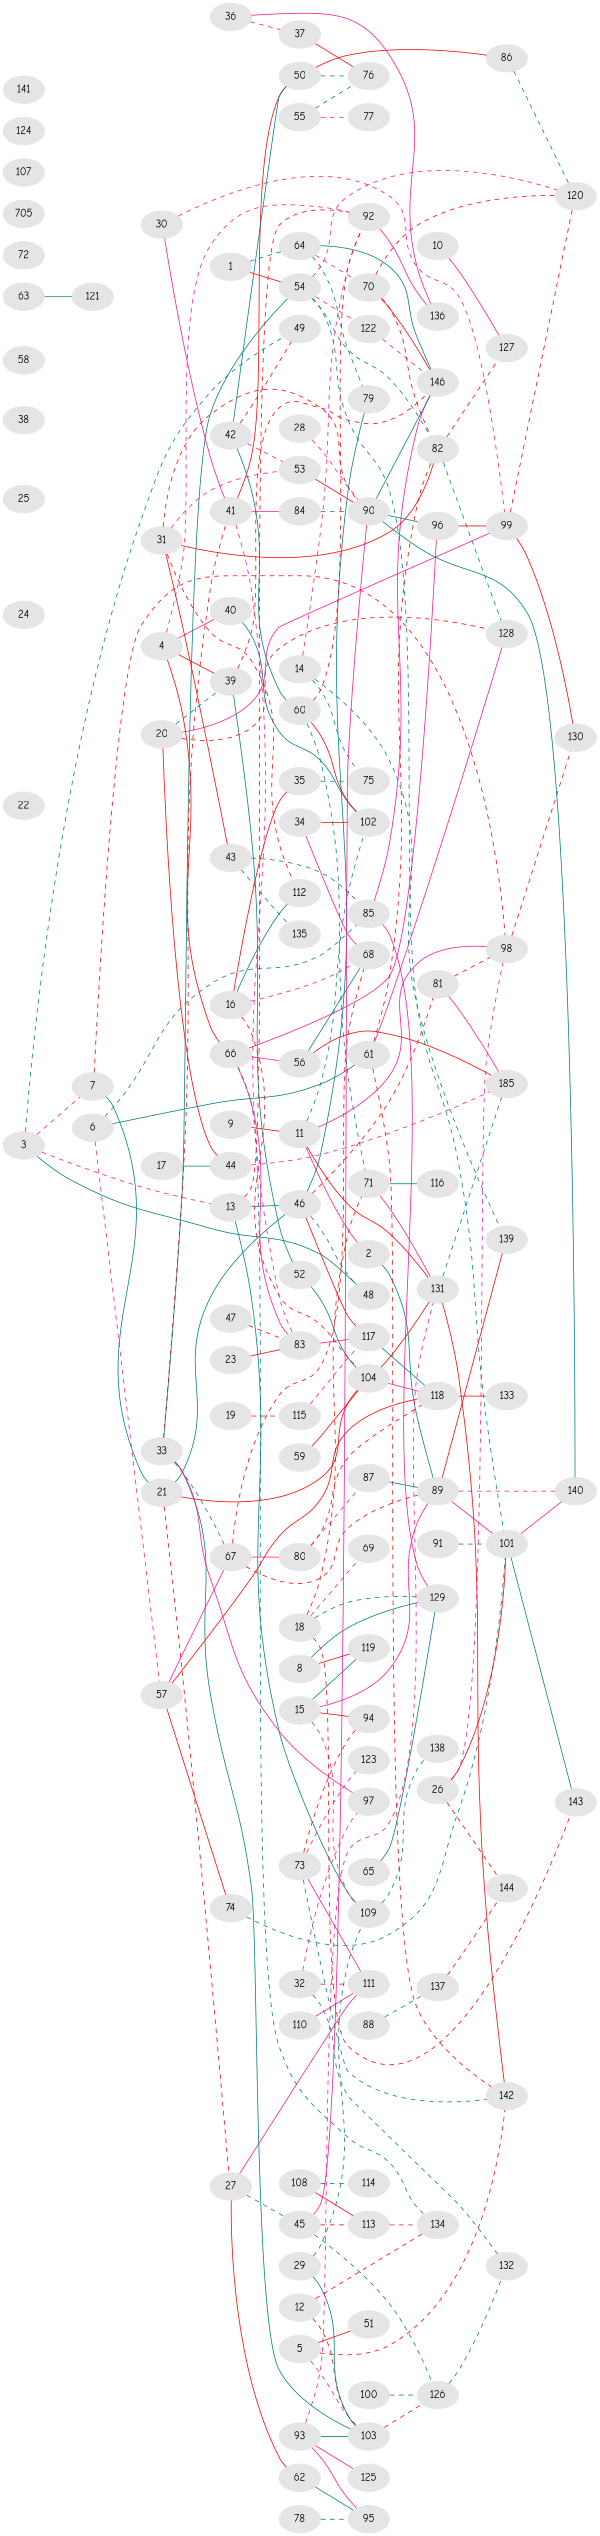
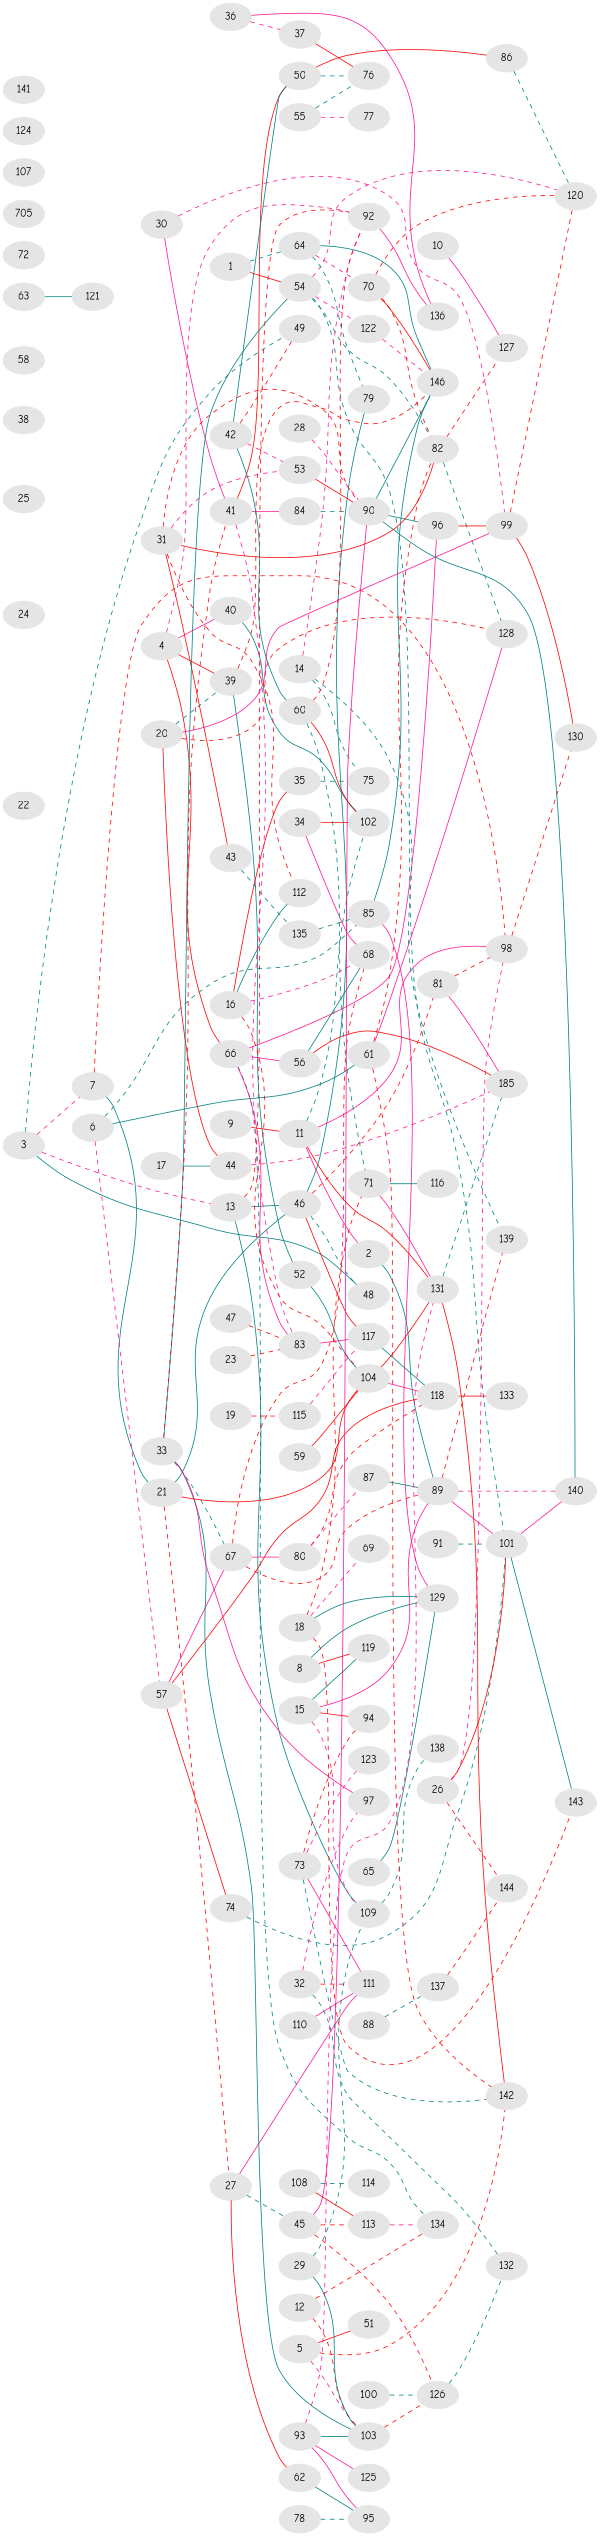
(398, 596) -> (398, 596)
(310, 868) -> (334, 924)
(265, 1353) -> (265, 1353)
(472, 1365) -> (472, 1365)
(364, 1599) -> (364, 1599)
(385, 2299) -> (385, 2299)
